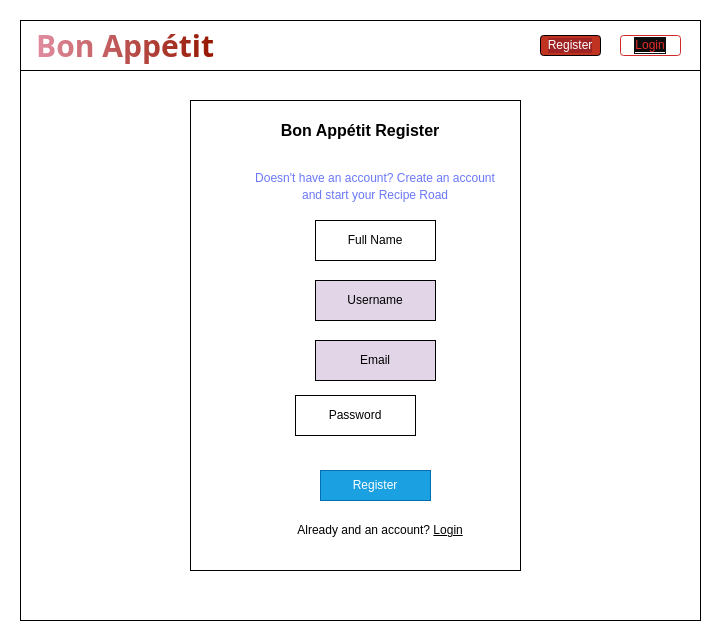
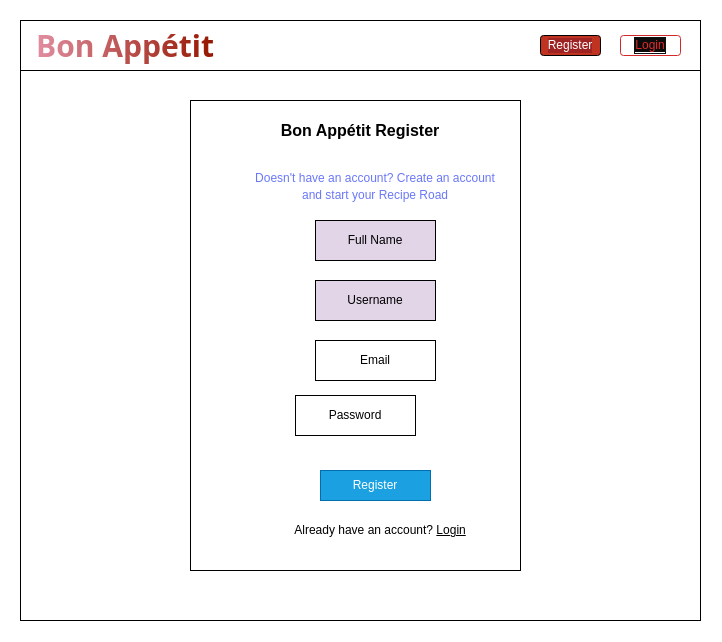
(376, 241) -> (376, 241)
(376, 361) -> (376, 361)
(381, 531) -> (381, 531)
